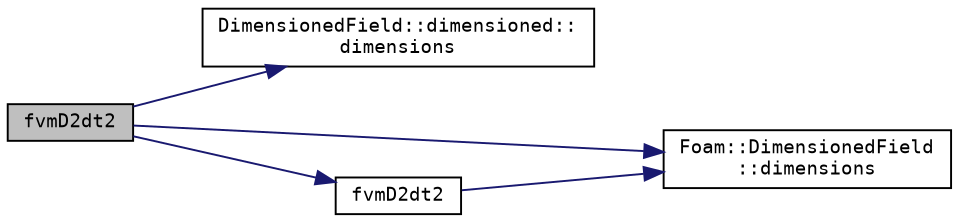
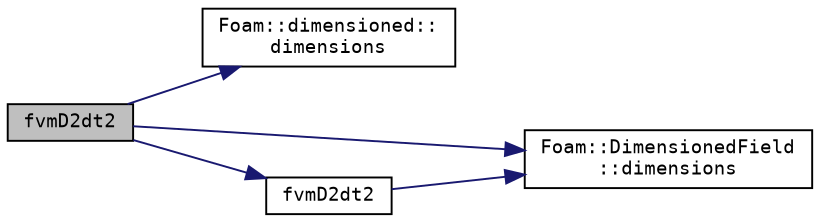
(398, 38) -> (329, 38)
